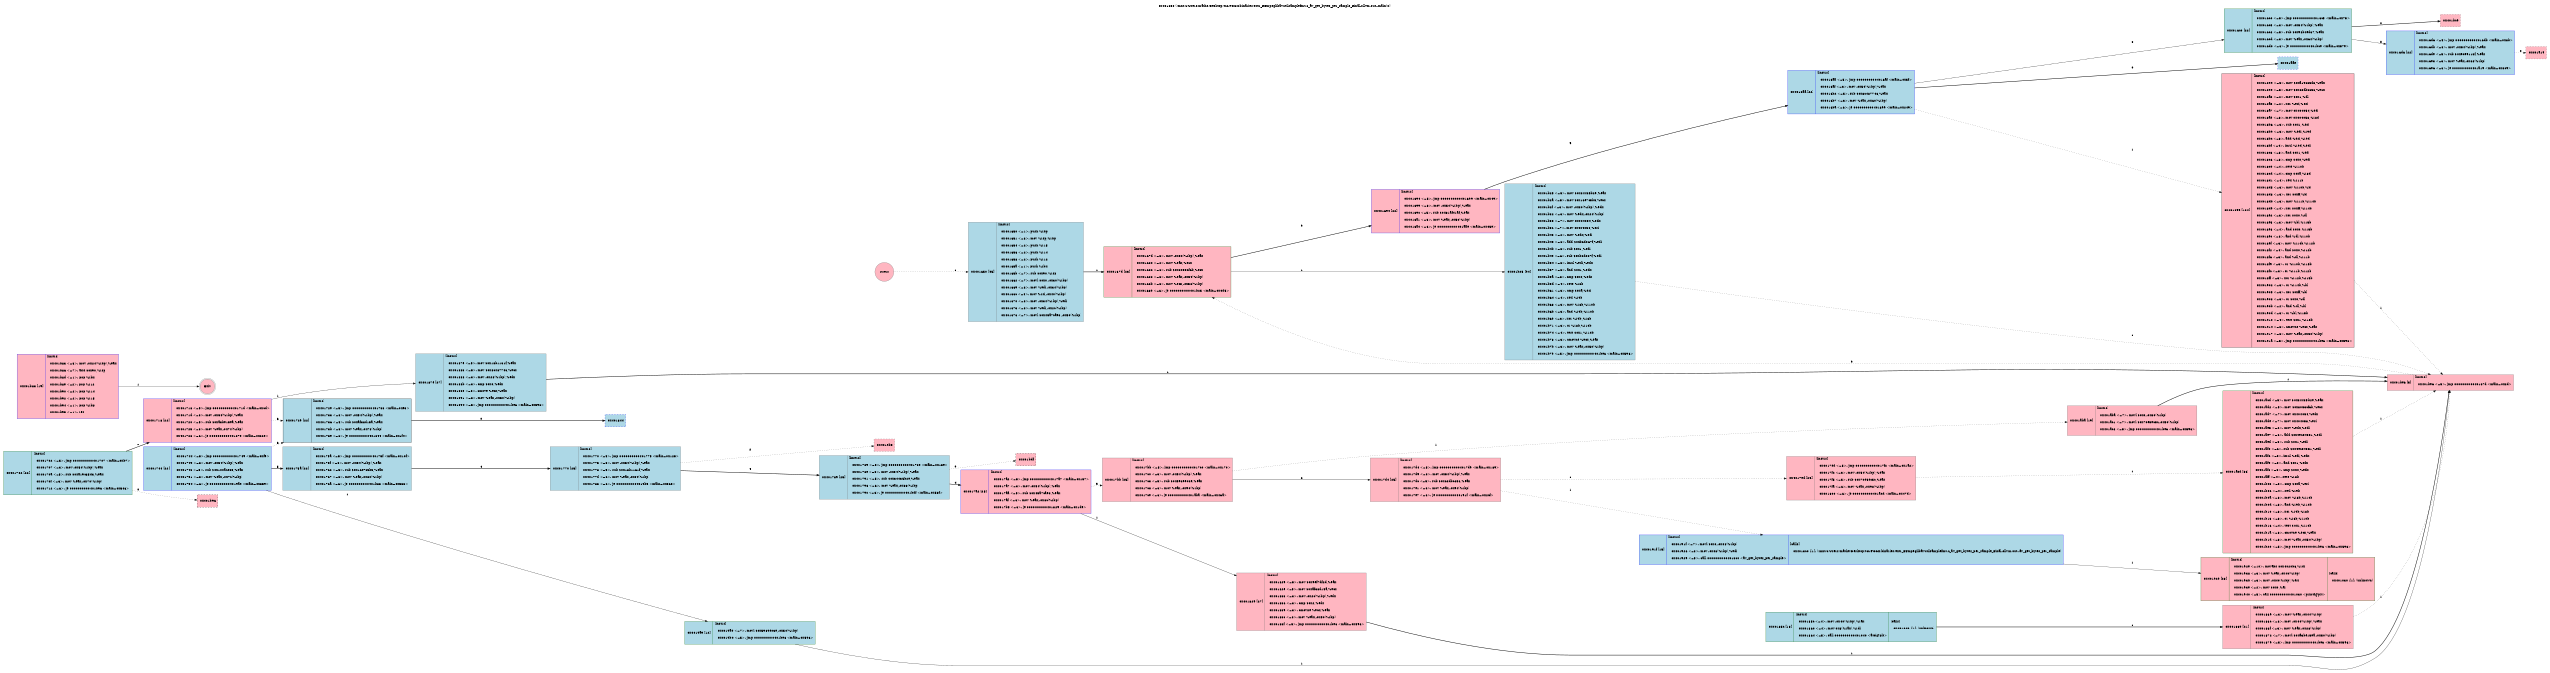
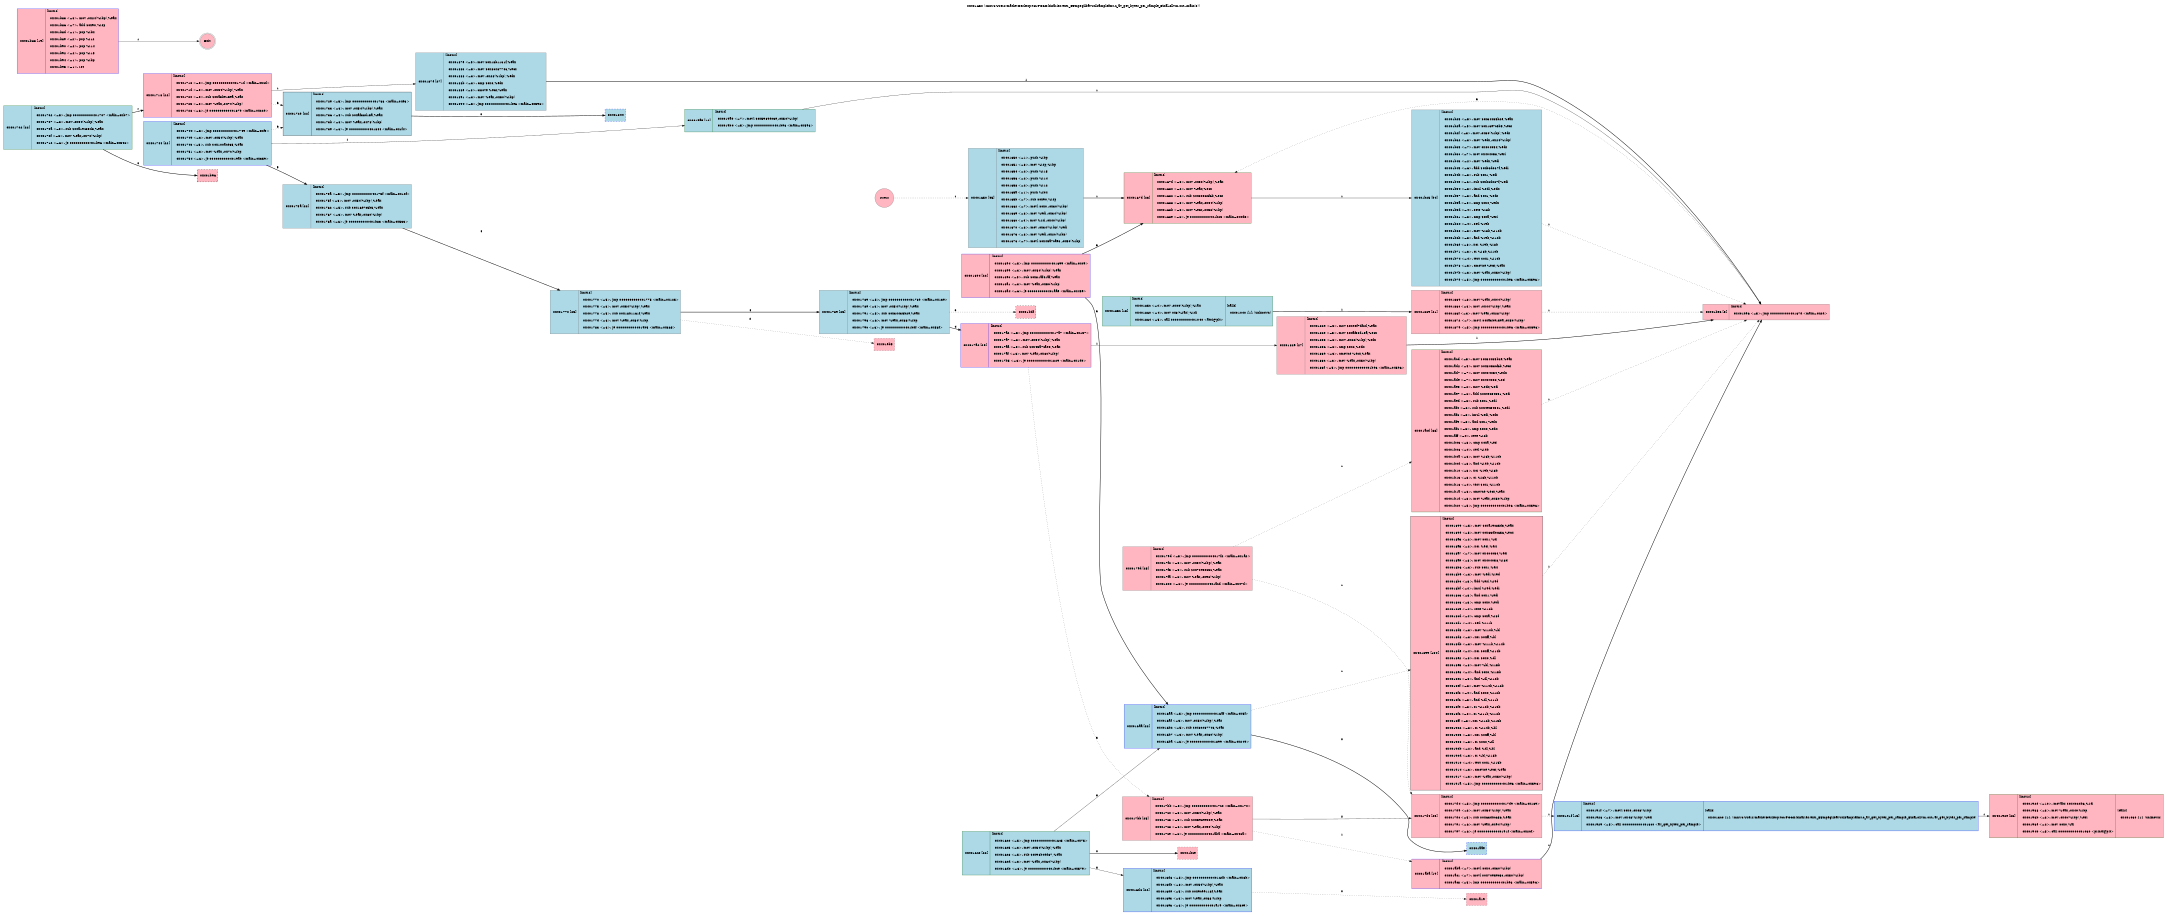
(2068, 62) -> (1106, 790)
(1300, 242) -> (1112, 240)
(2132, 421) -> (1477, 874)
(1642, 479) -> (1388, 646)
(163, 496) -> (147, 169)
